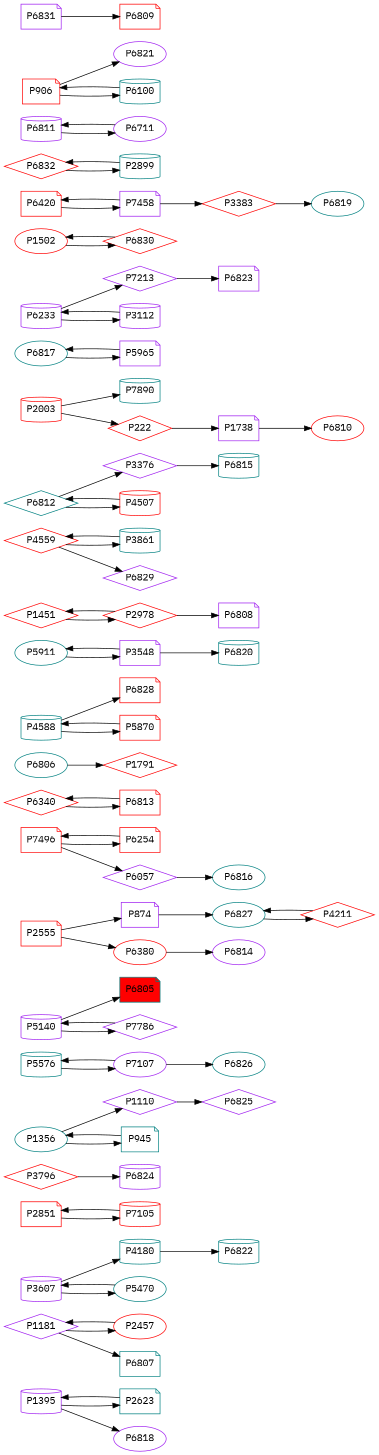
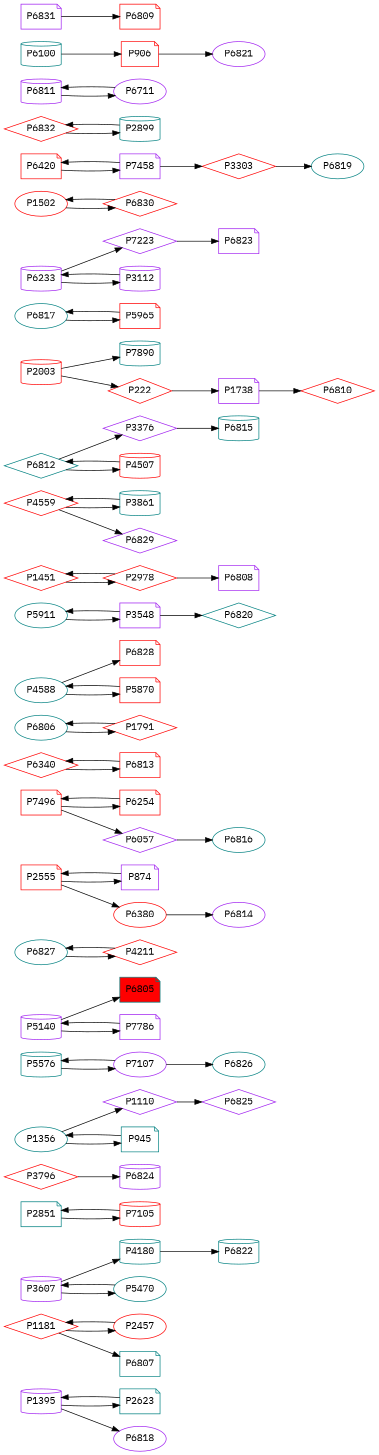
(86, 96) -> none
(239, 204) -> (239, 166)
(140, 279) -> (140, 241)
(140, 353) -> (140, 316)
(338, 428) -> (338, 391)
(239, 653) -> (239, 615)
none -> (94, 723)
(41, 728) -> (41, 690)
(182, 915) -> (95, 873)
(140, 1027) -> (140, 1027)
(41, 1214) -> (41, 1214)
(41, 1327) -> (41, 1327)
